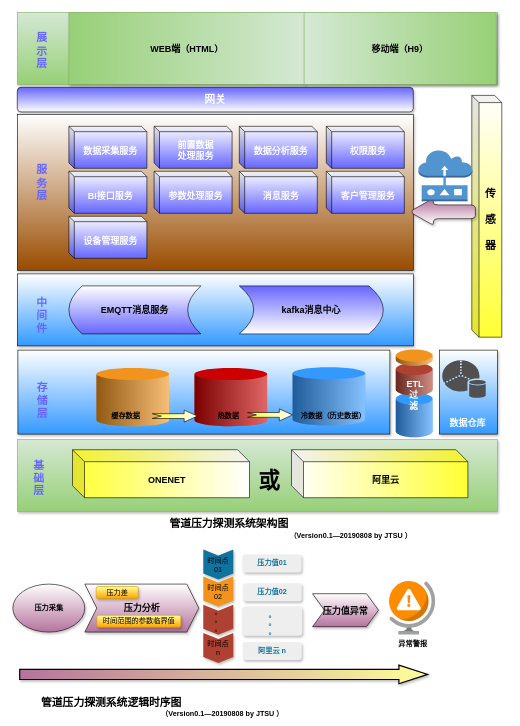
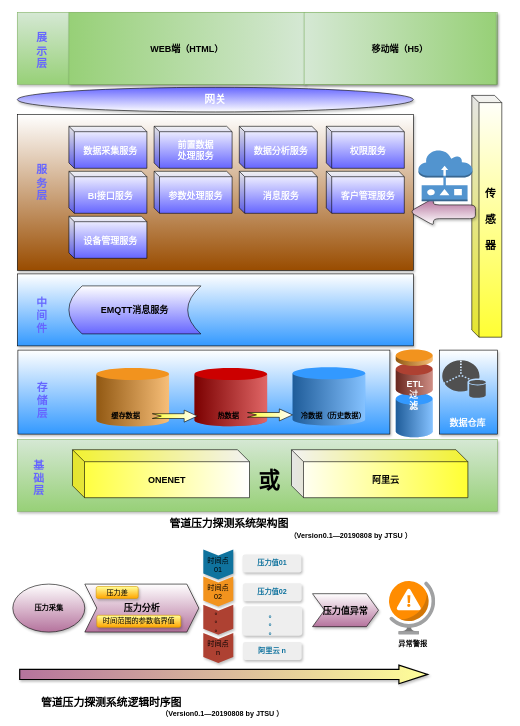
(400, 48) -> (400, 48)
(215, 100) -> (215, 100)
(311, 310) -> none
